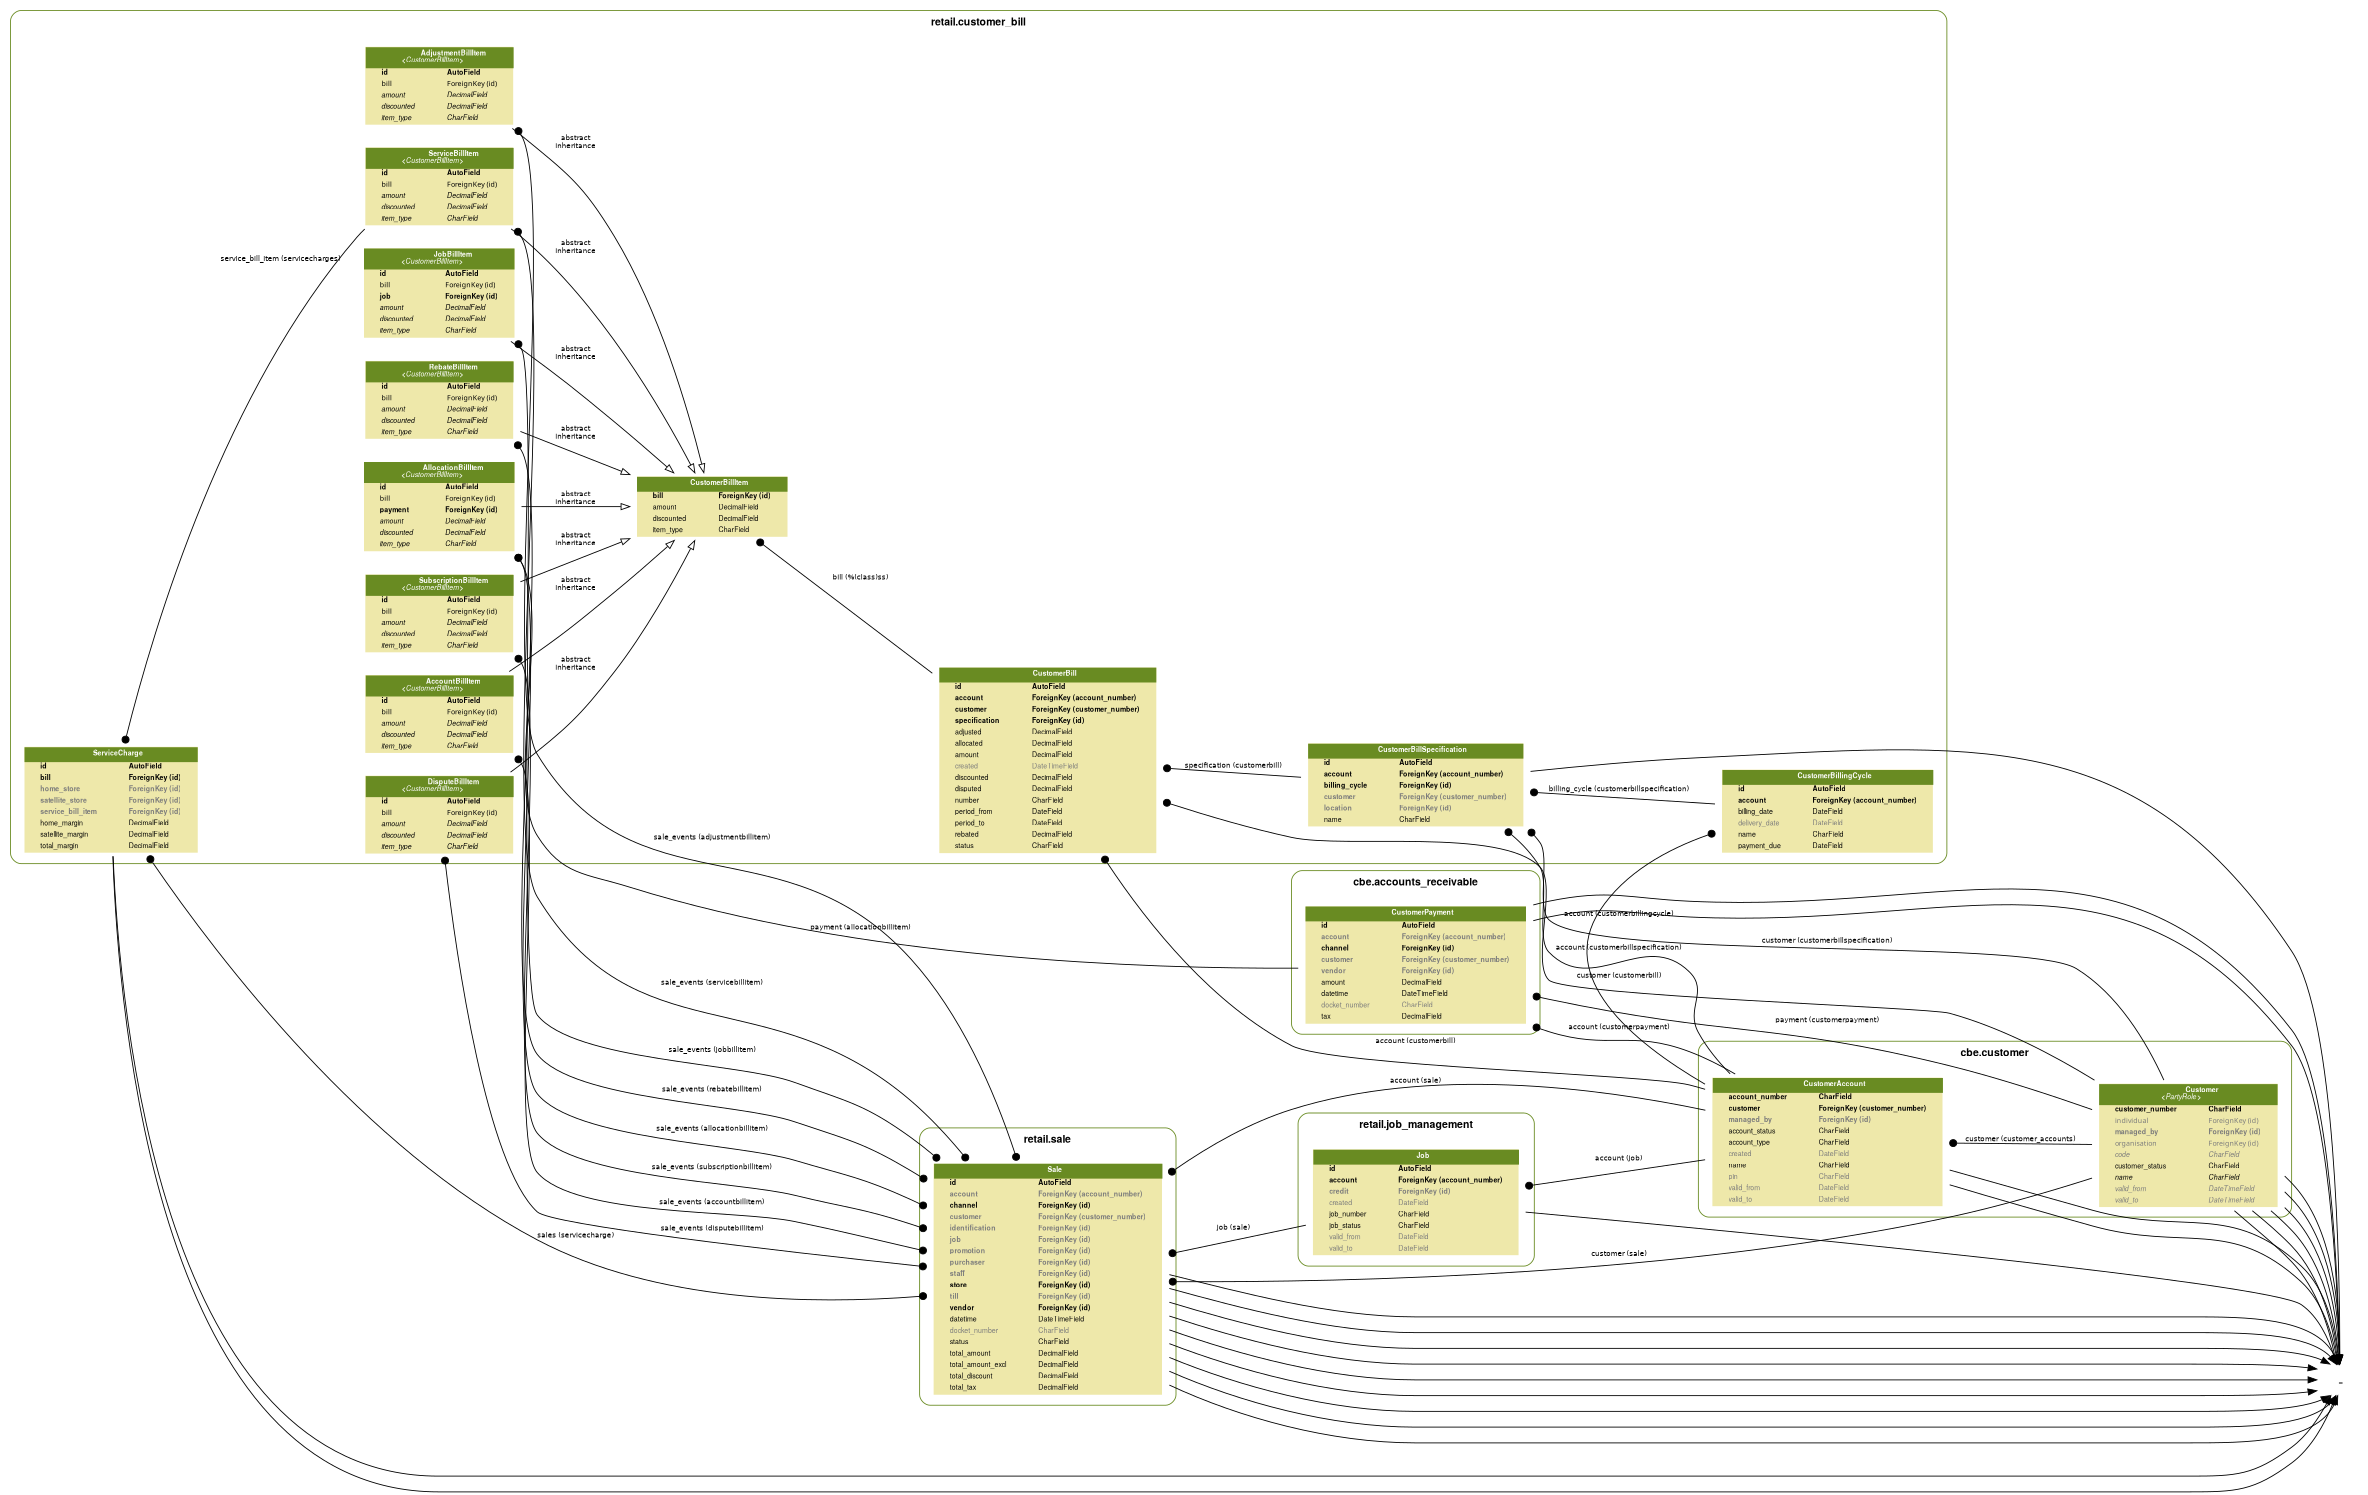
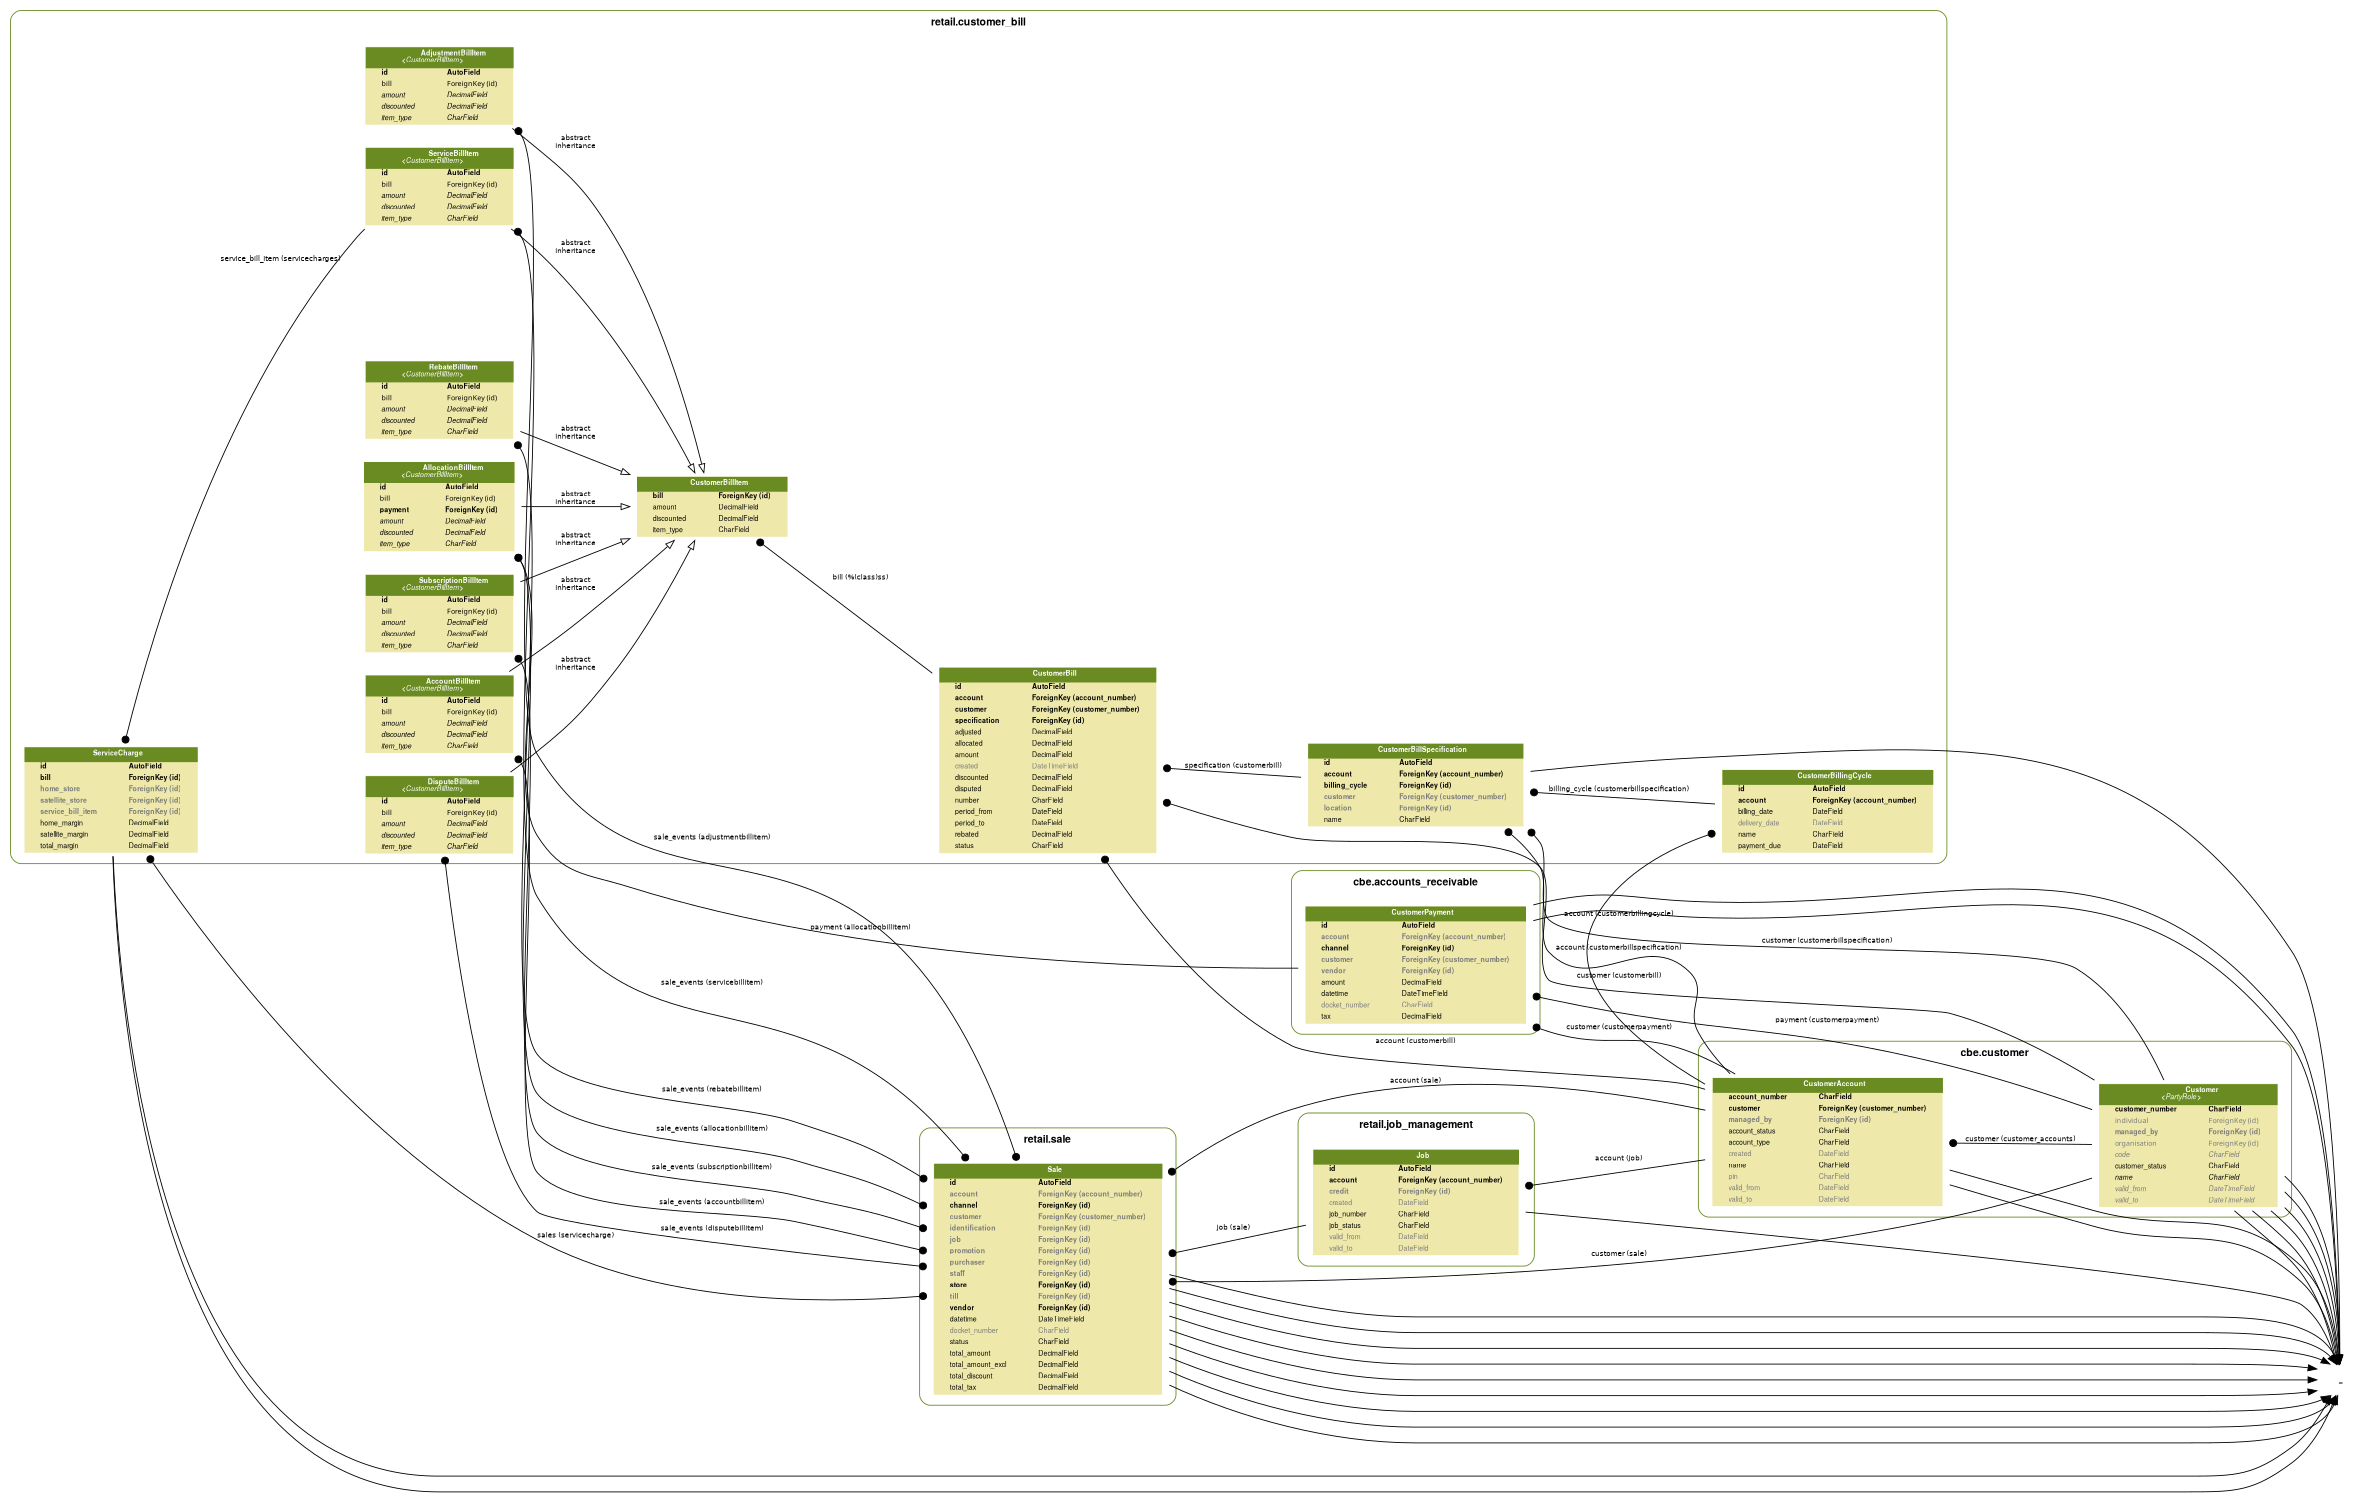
(439, 293) -> none
(1619, 1028) -> (1619, 1028)
